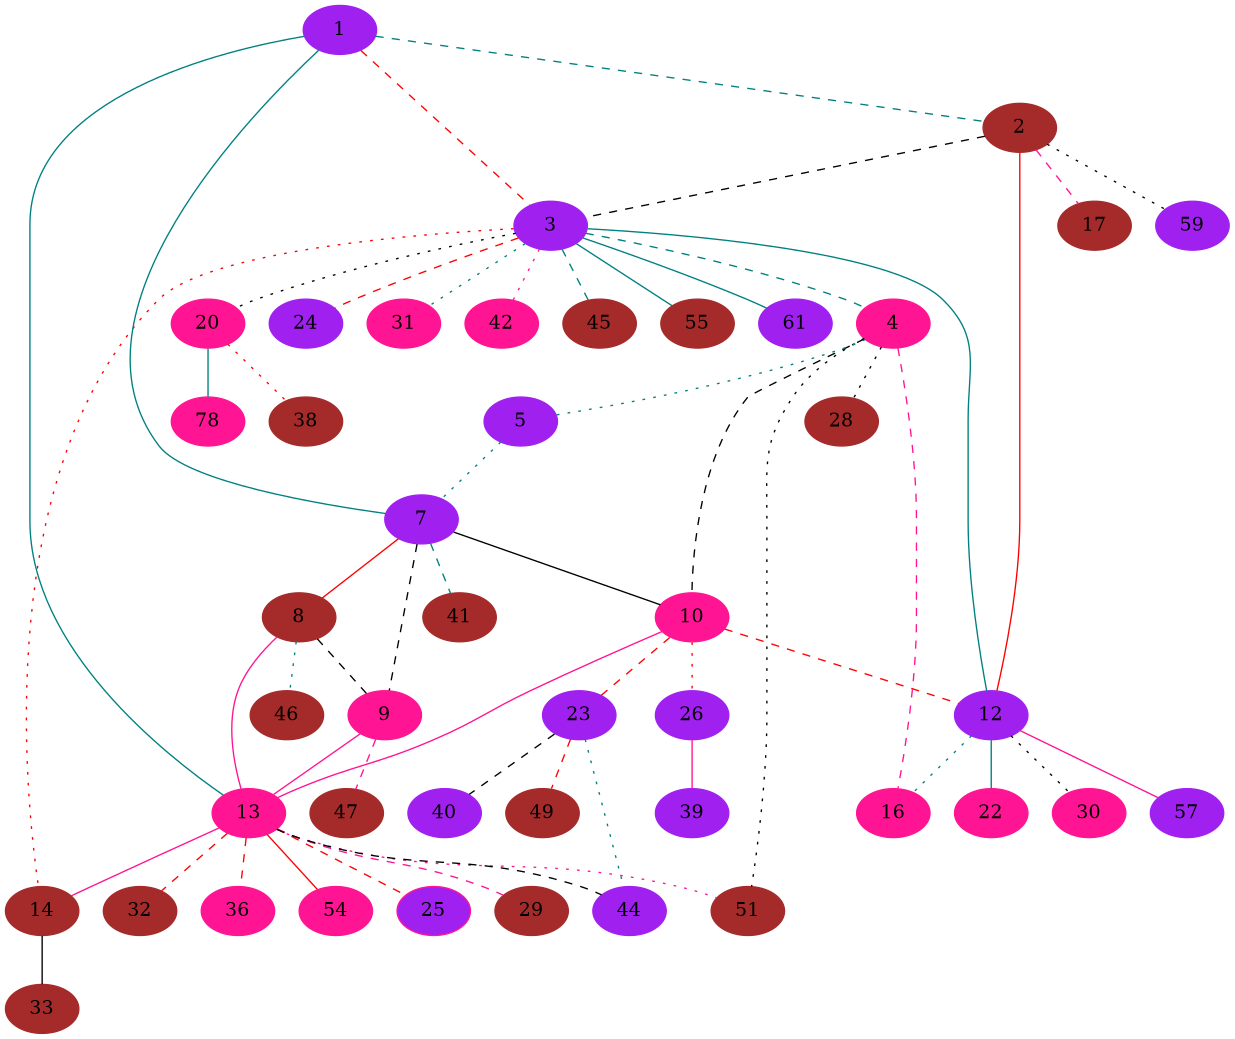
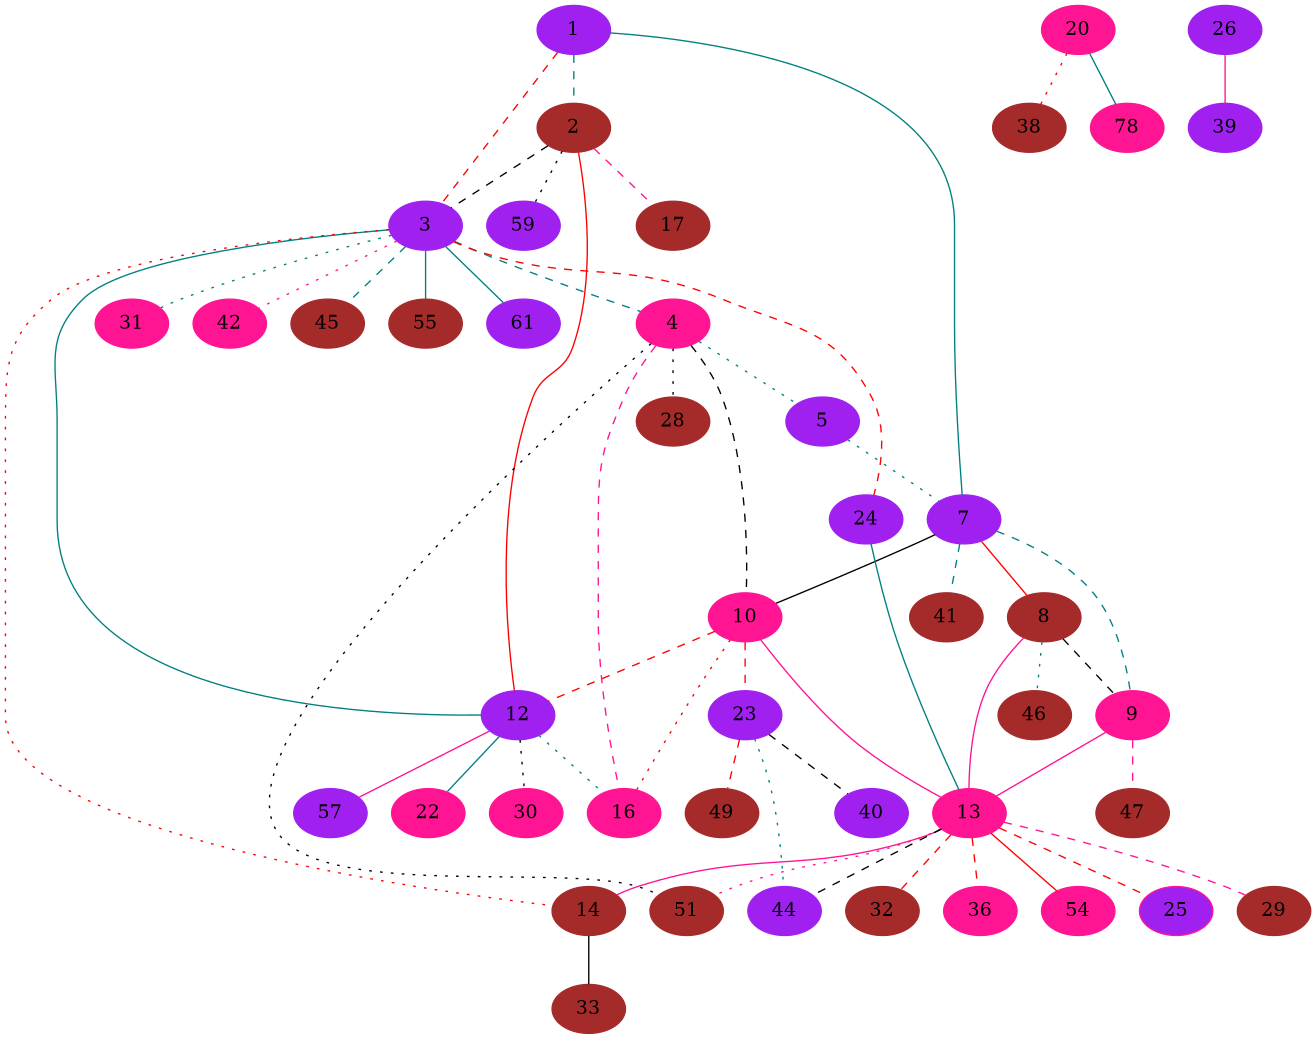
(374, 264) -> none
(30, 367) -> (907, 669)
(403, 617) -> (1090, 589)
(692, 666) -> (682, 714)
